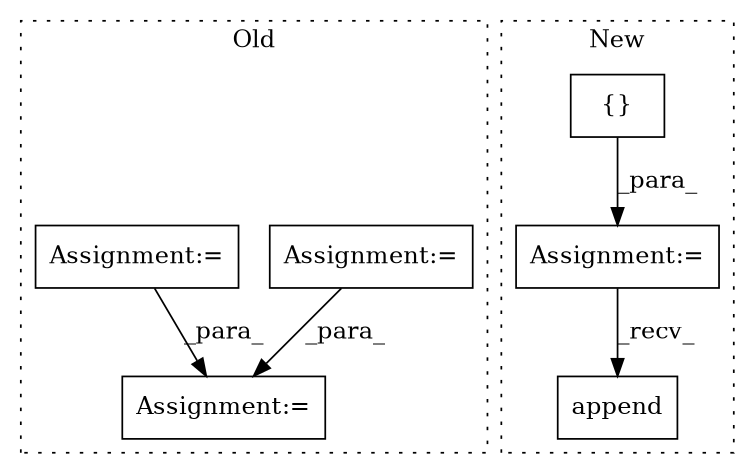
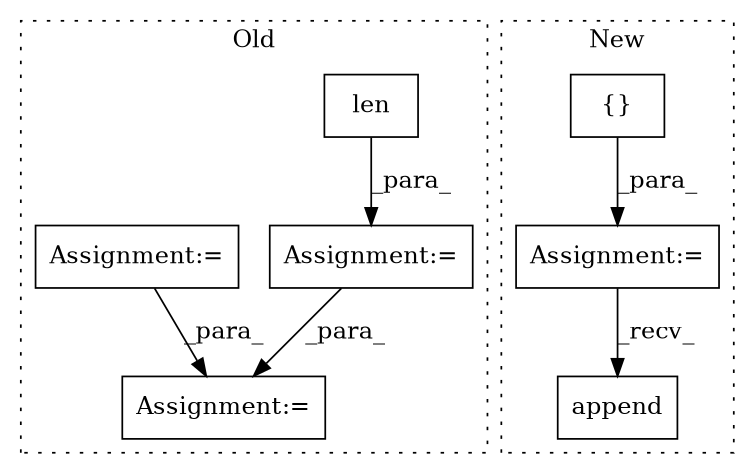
none -> (371, 106)
